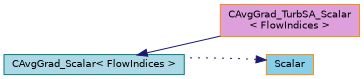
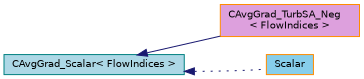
(290, 21) -> (290, 21)
(220, 58) -> (230, 71)
